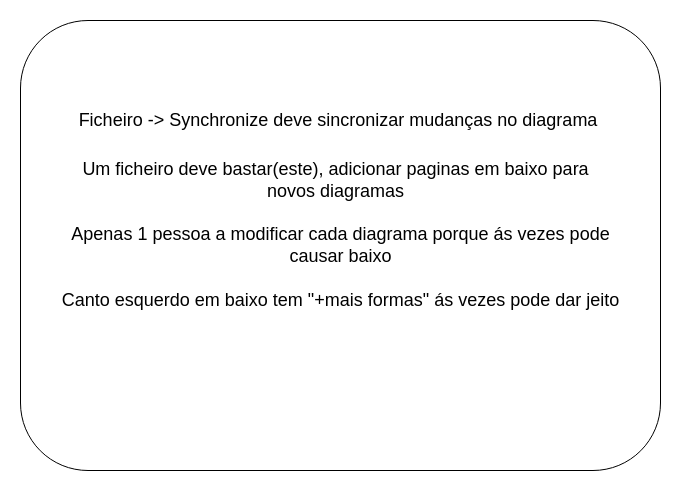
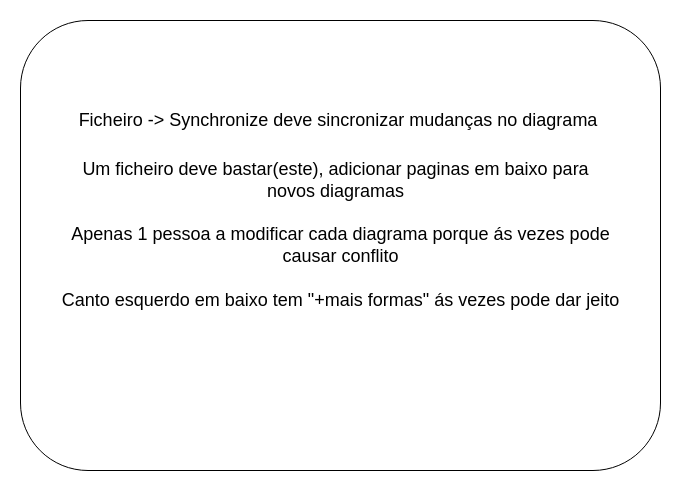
(341, 246) -> (341, 246)
